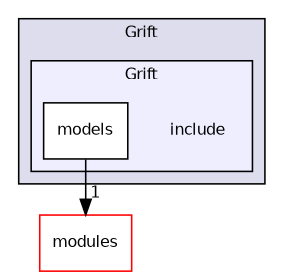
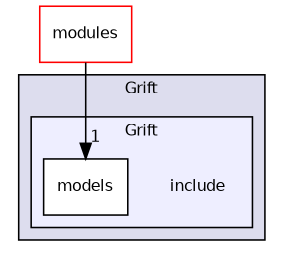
(86, 179) -> (86, 103)
